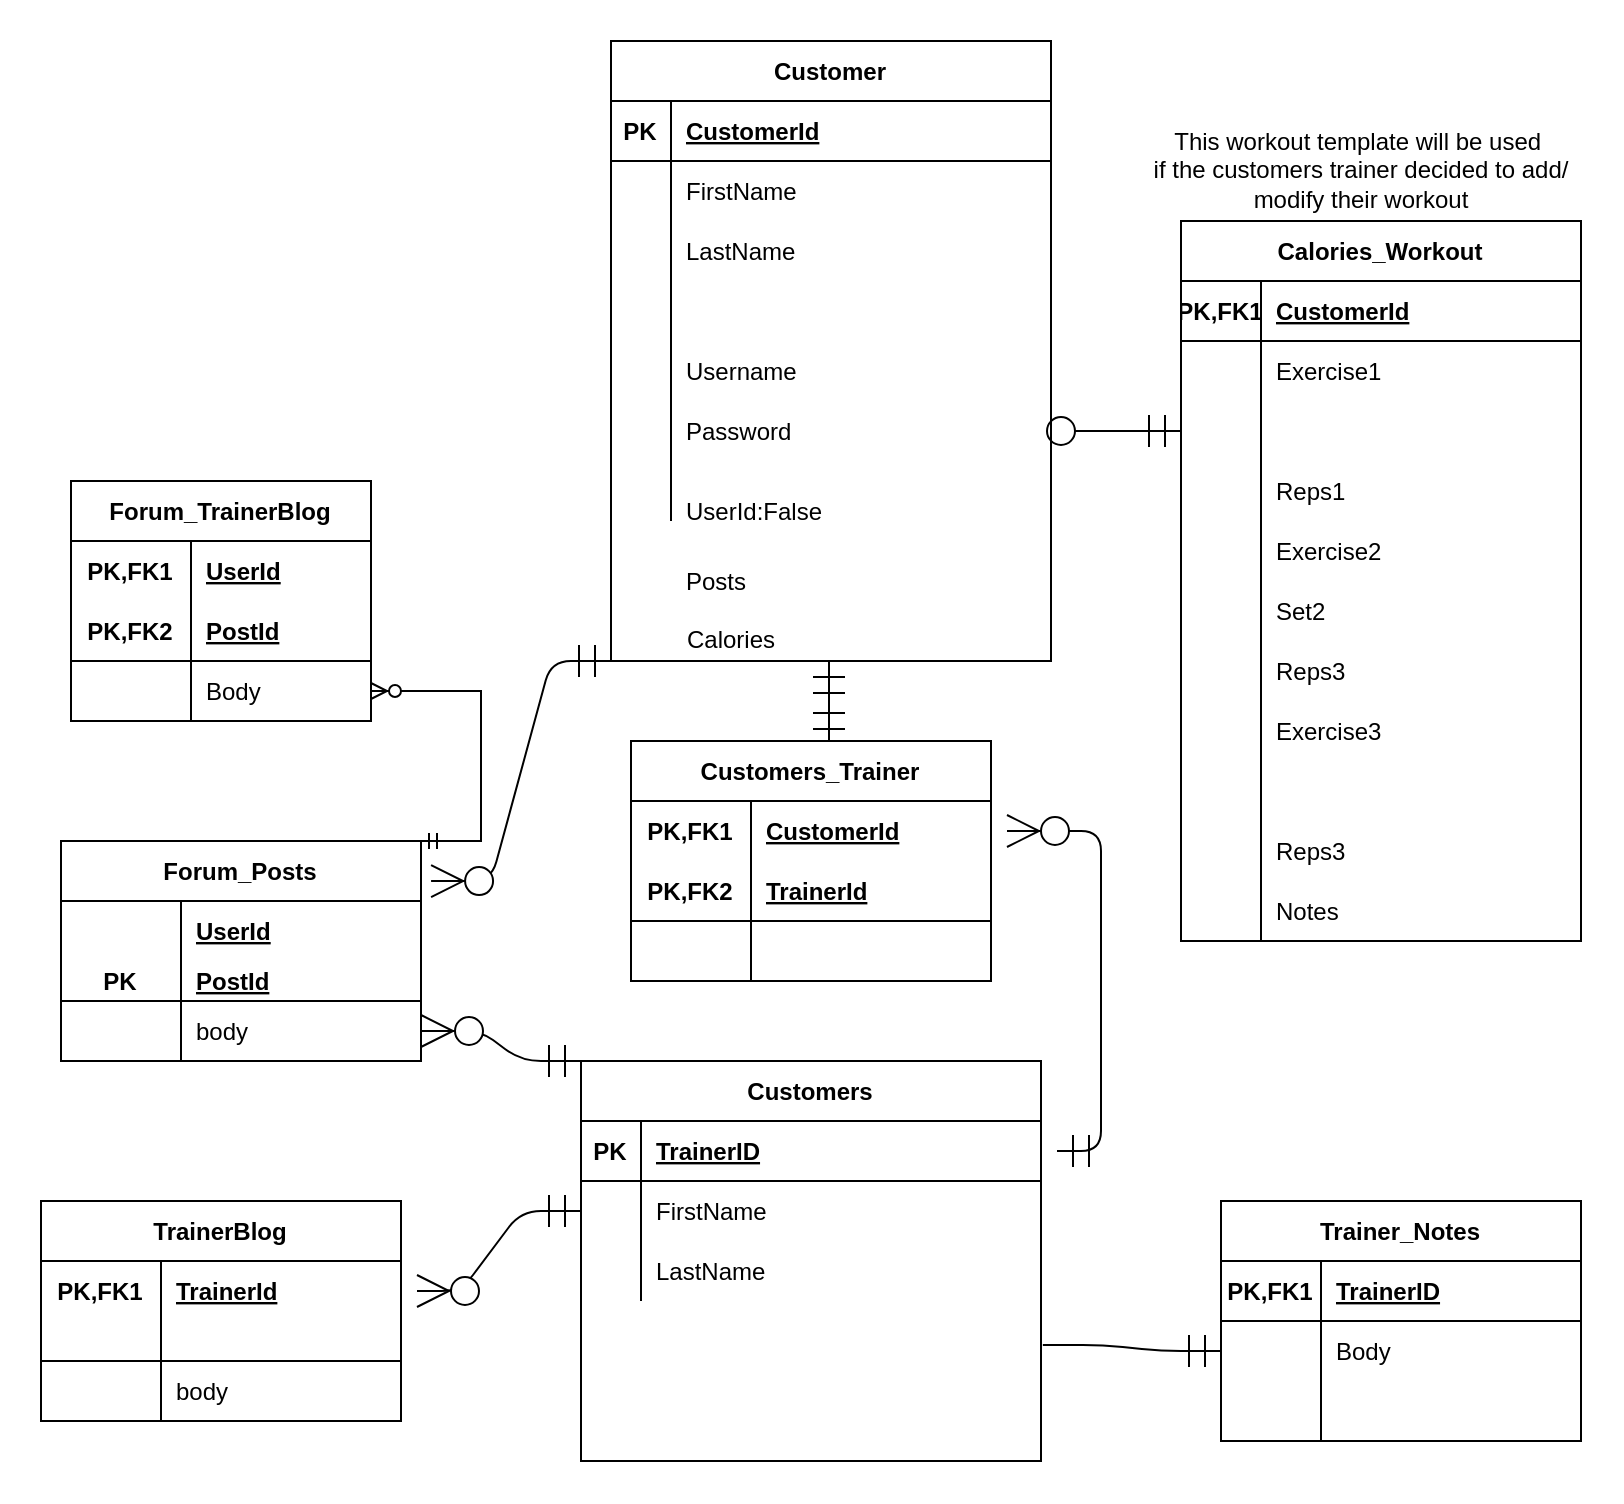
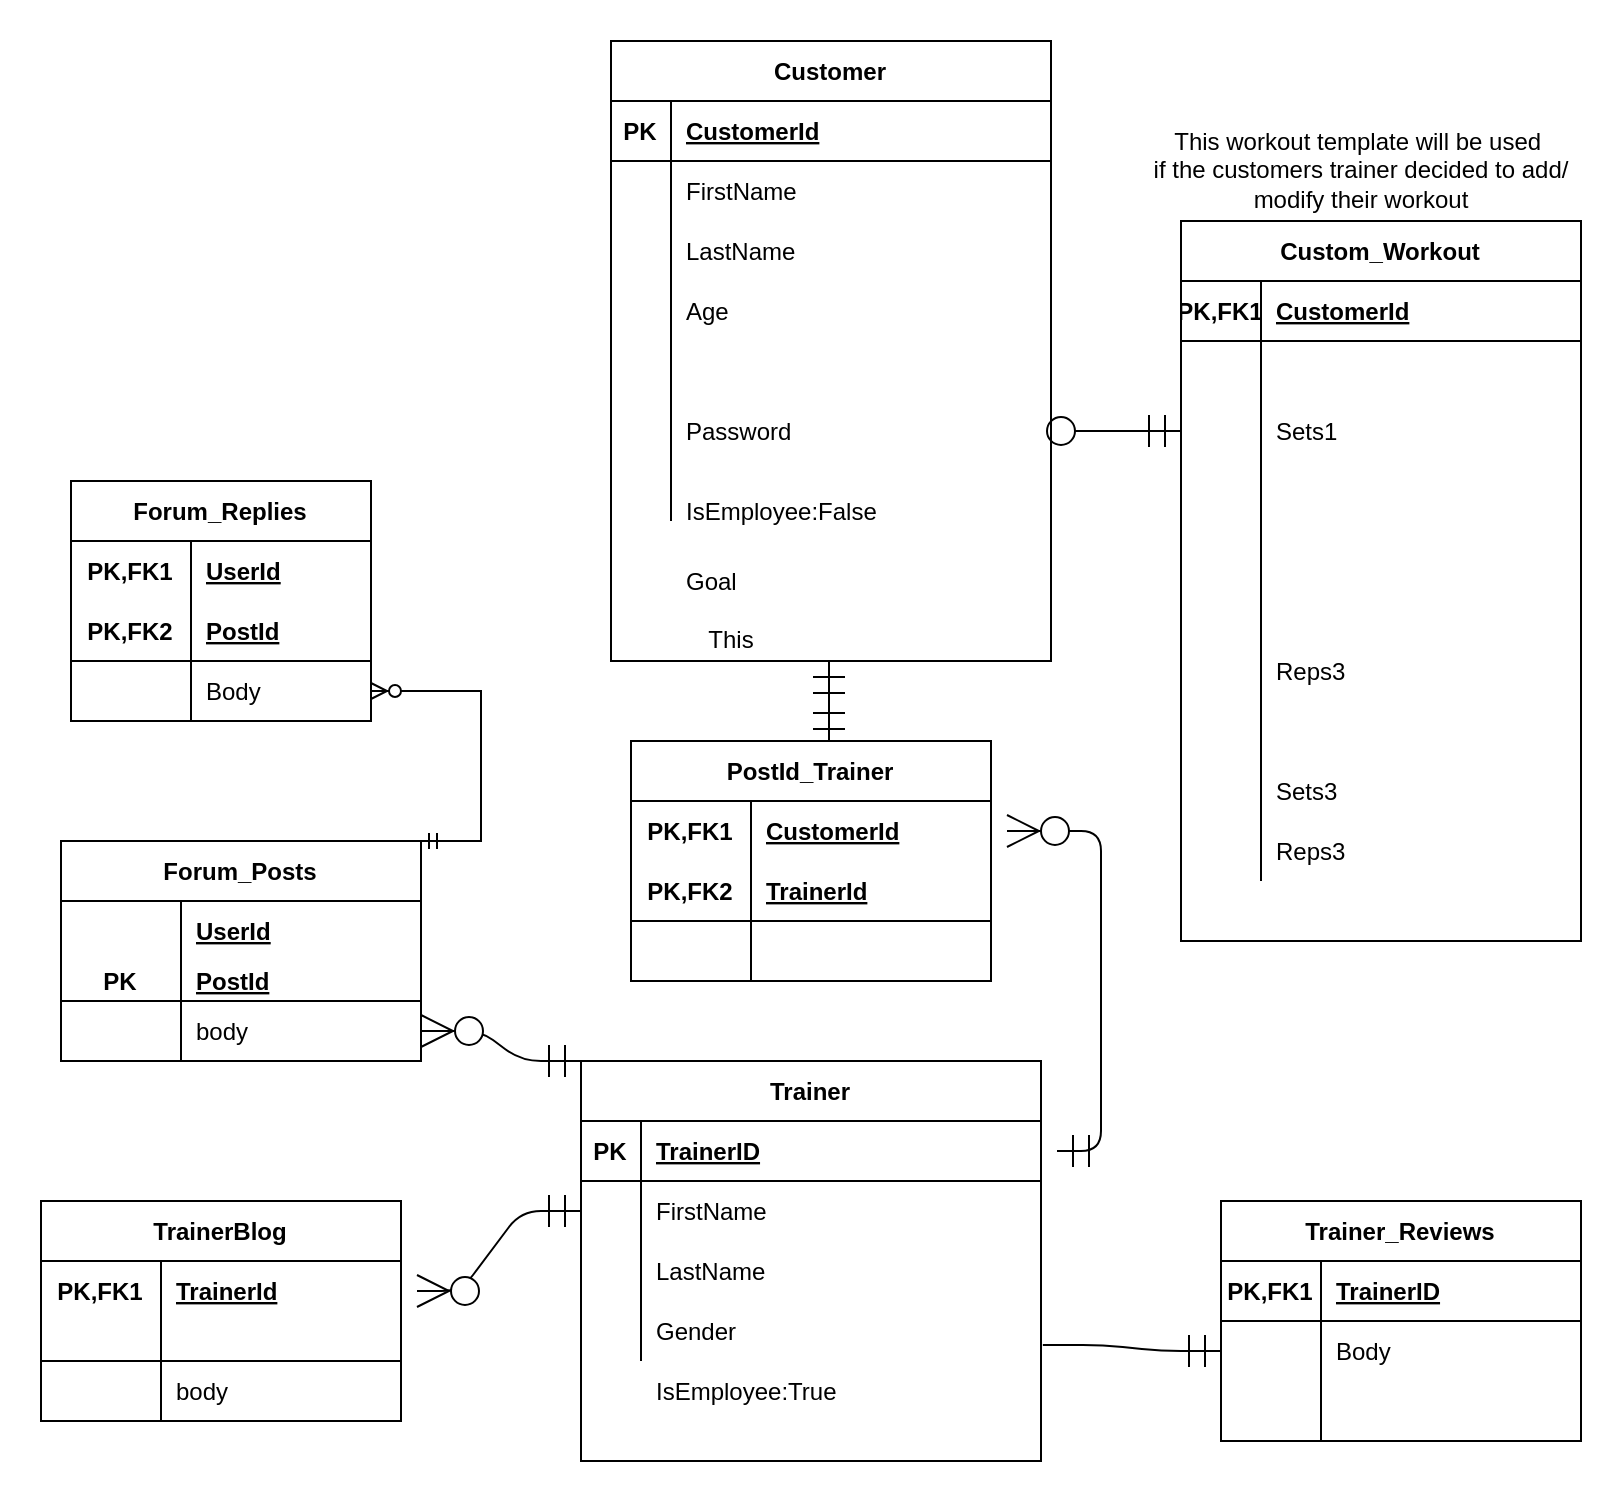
(1380, 252) -> (1380, 252)
none -> (861, 311)
(861, 371) -> none
(1421, 371) -> none
none -> (1421, 431)
(1421, 491) -> none
(220, 512) -> (220, 512)
(760, 512) -> (784, 512)
(1421, 551) -> none
(720, 582) -> (710, 582)
(1421, 611) -> none
(732, 641) -> (732, 641)
(1421, 731) -> none
(528, 745) -> none
(810, 772) -> (810, 772)
none -> (1421, 791)
(1421, 911) -> none
(810, 1092) -> (810, 1092)
(1400, 1232) -> (1400, 1232)
none -> (841, 1331)
none -> (831, 1391)
